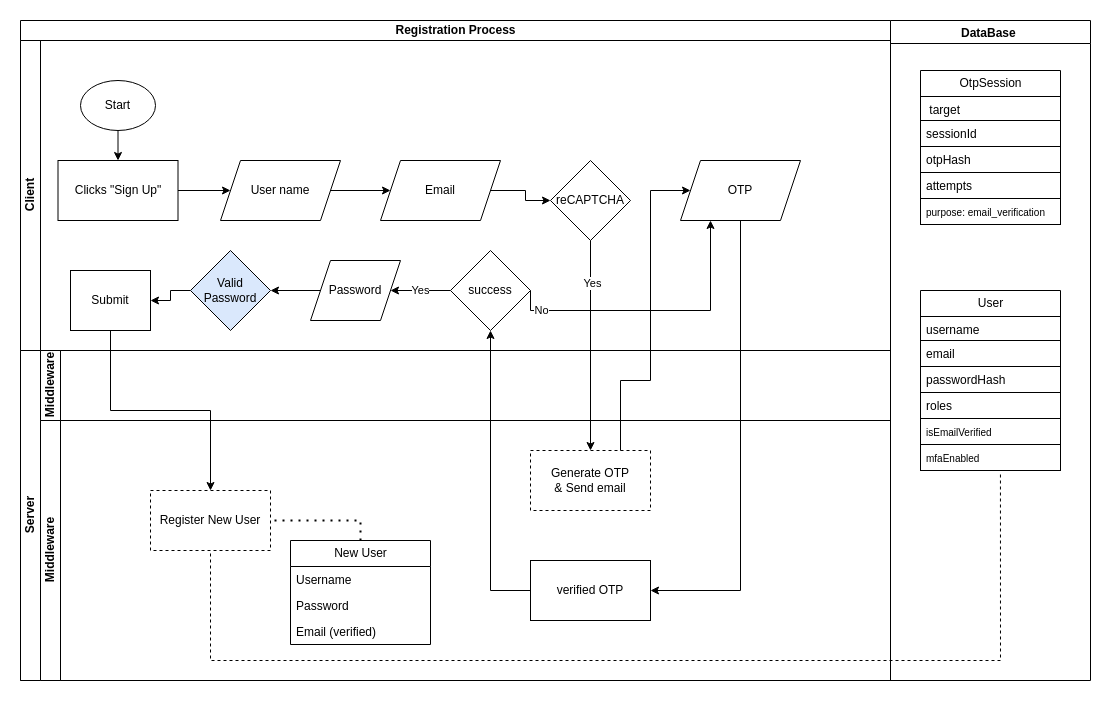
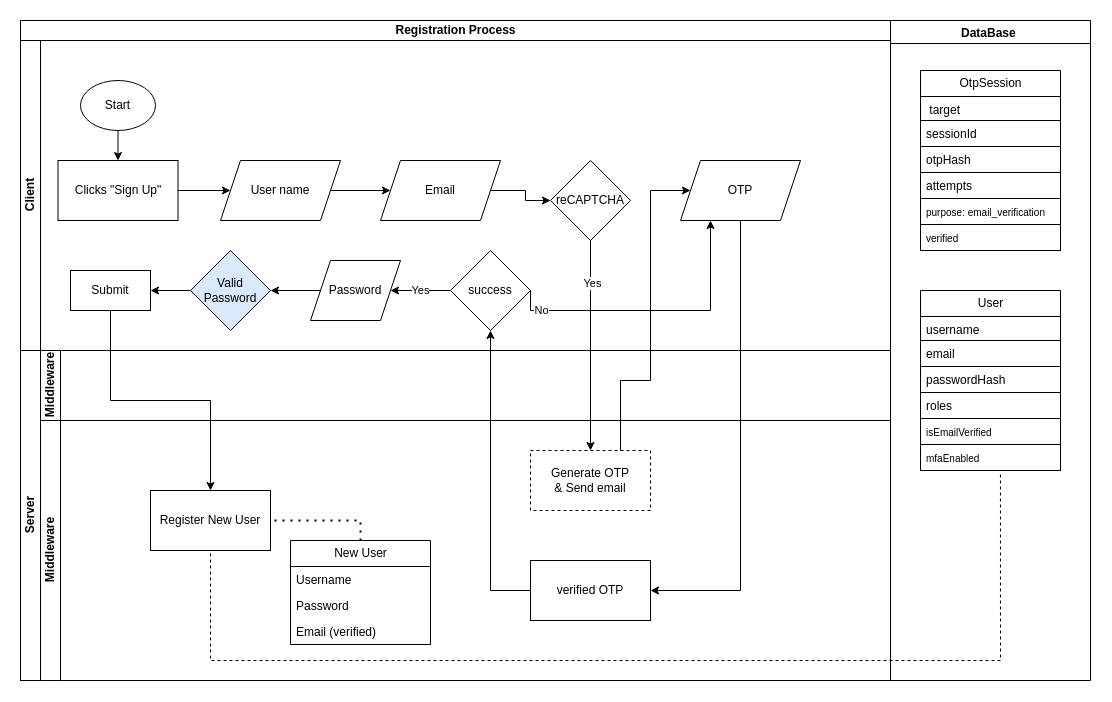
none -> (991, 238)
(111, 301) -> (111, 291)
(211, 521) -> (211, 521)
